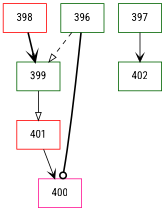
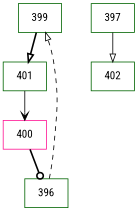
(25, 18) -> none
(140, 43) -> (113, 43)
(38, 102) -> (33, 43)
(73, 102) -> (34, 161)
(38, 135) -> (25, 76)
